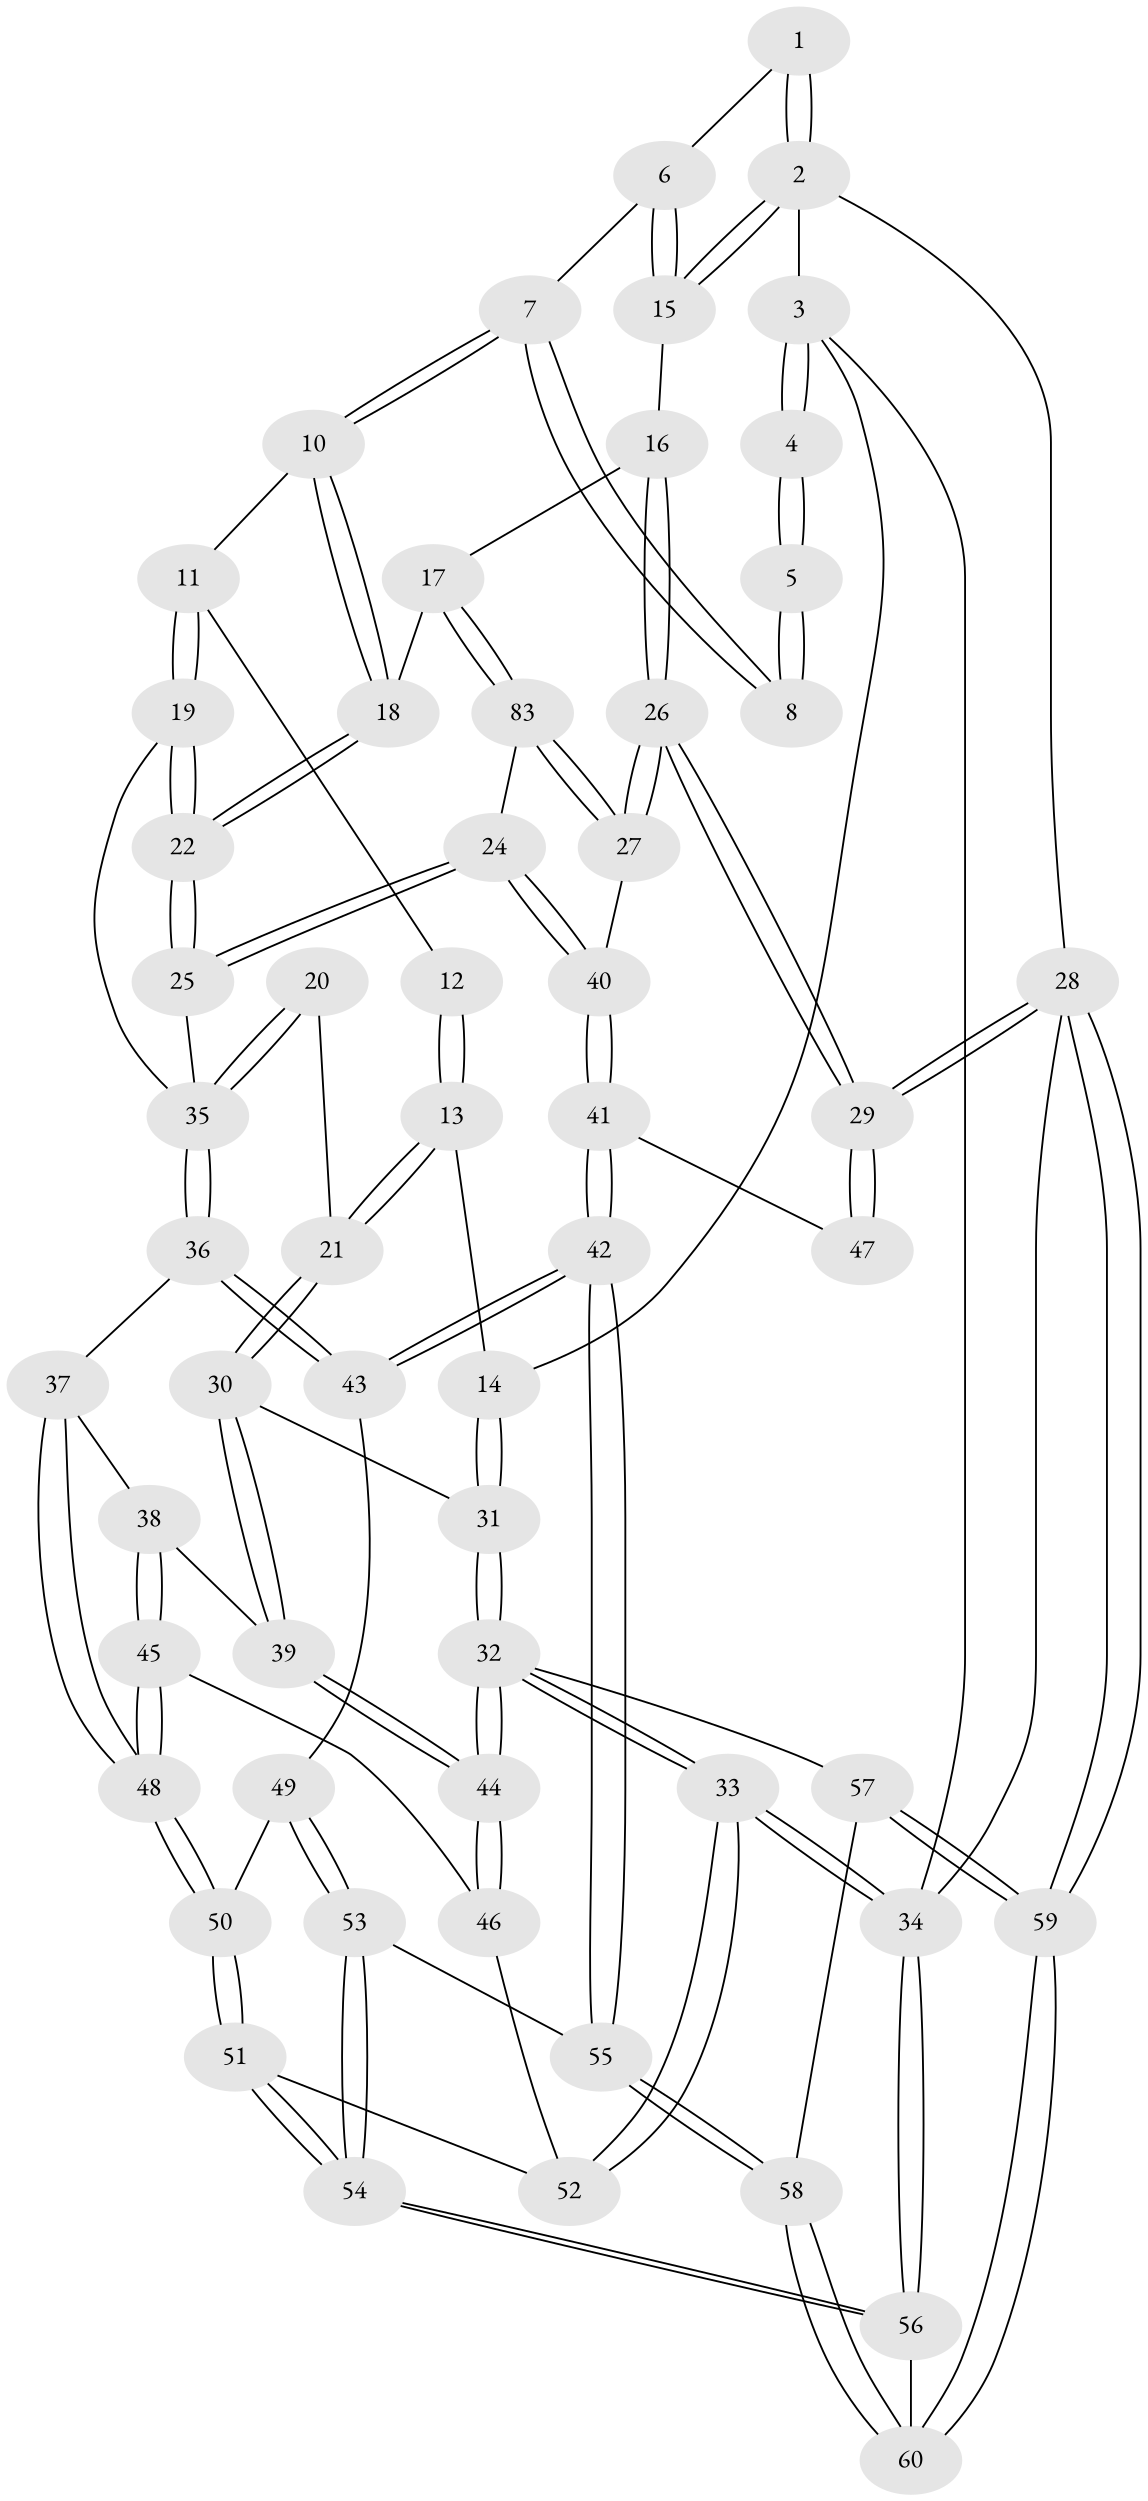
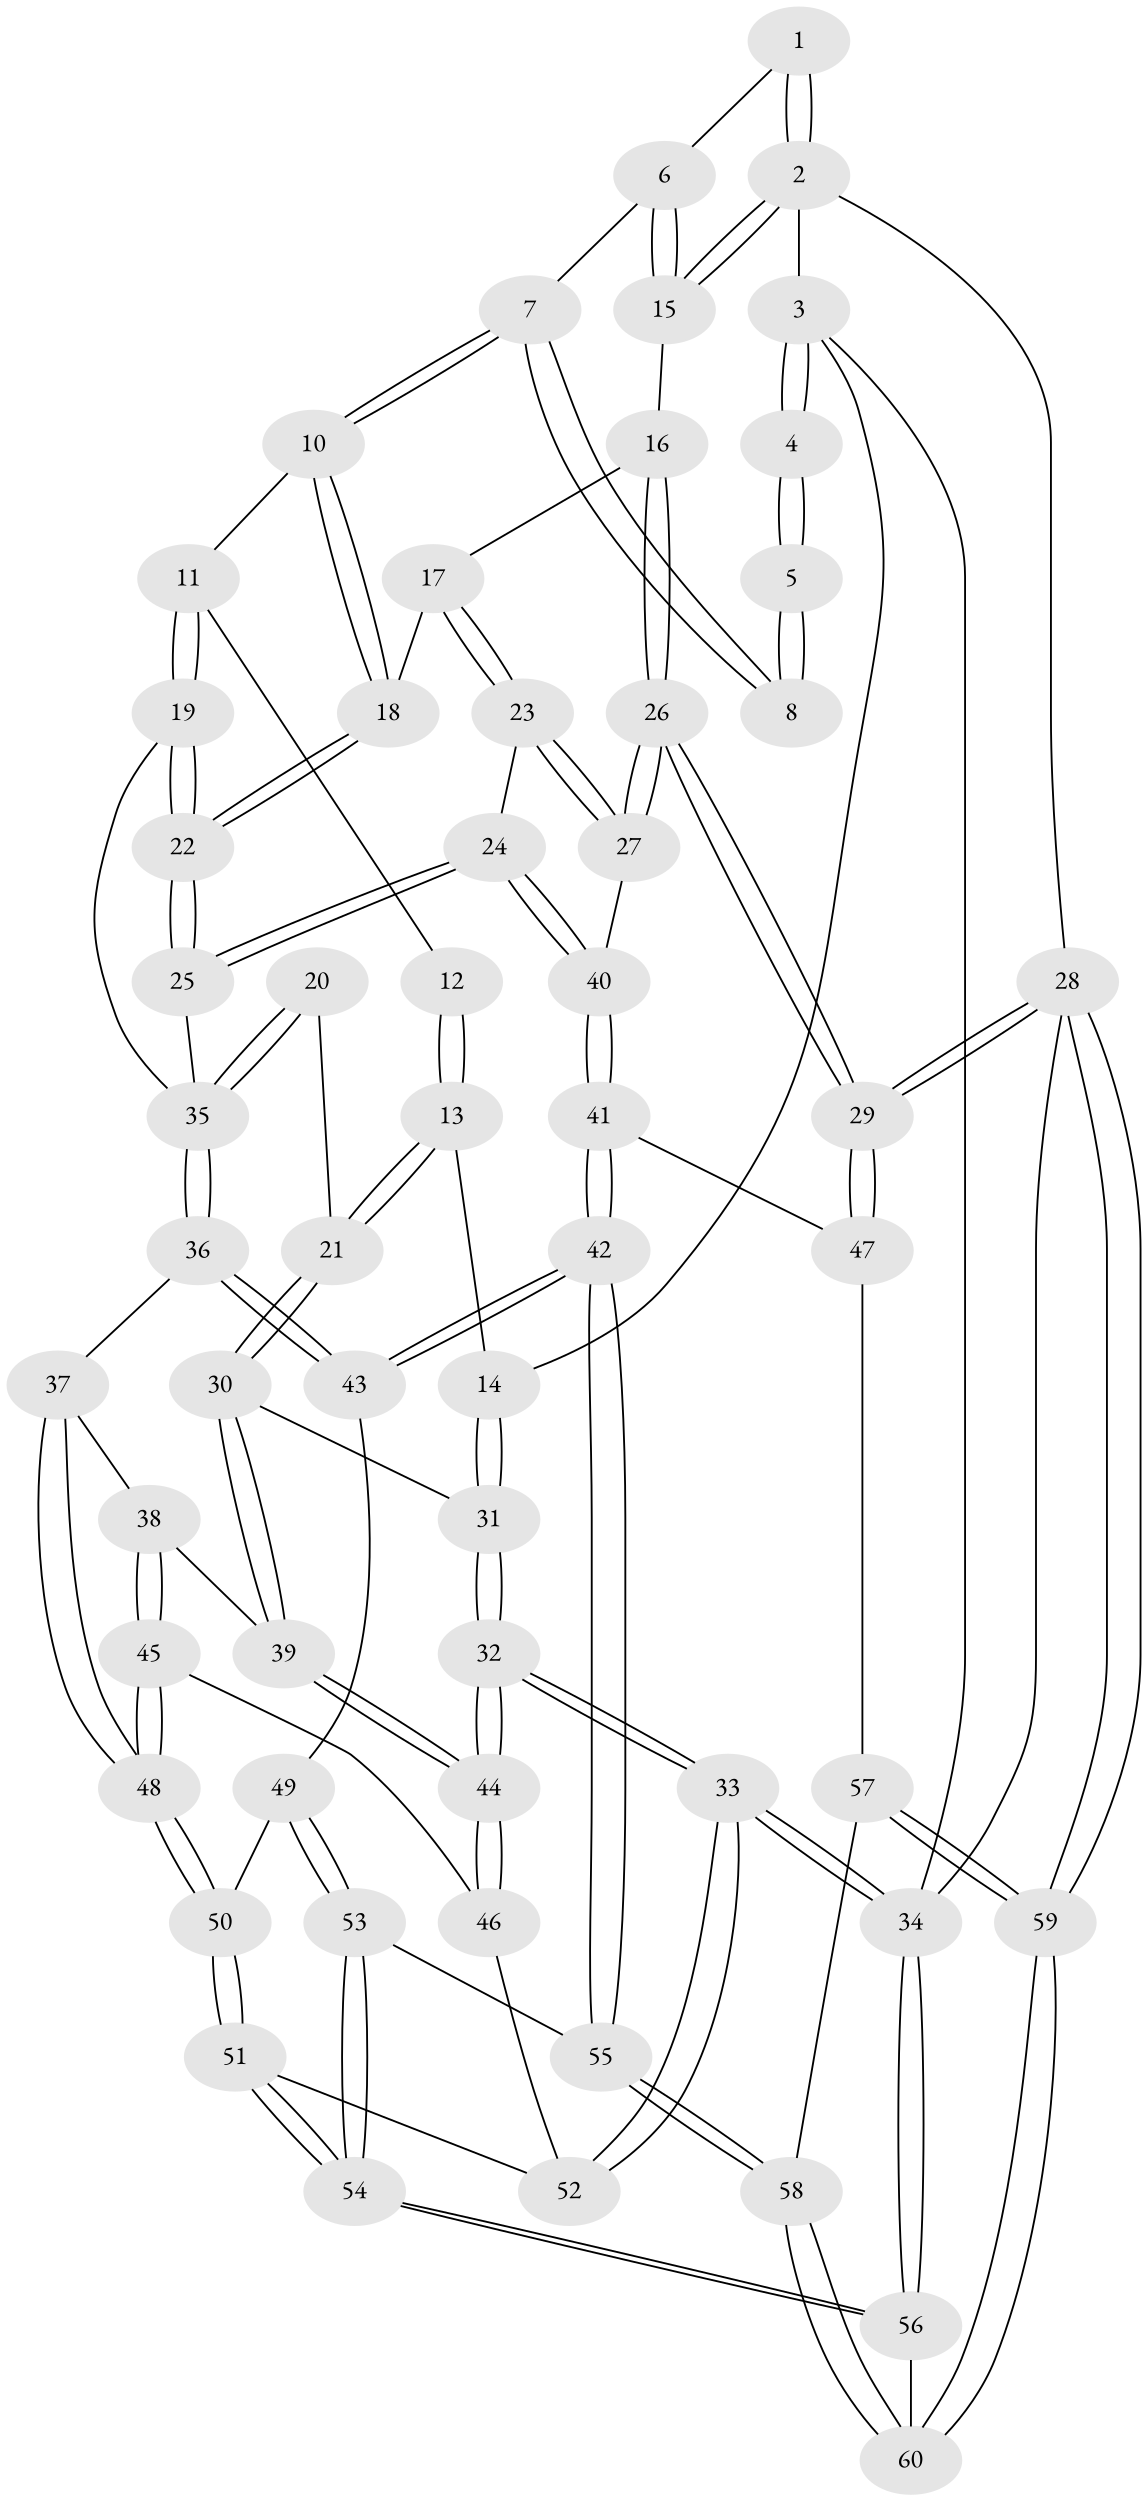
(523, 713) -> (523, 713)
(680, 1713) -> (862, 1519)
